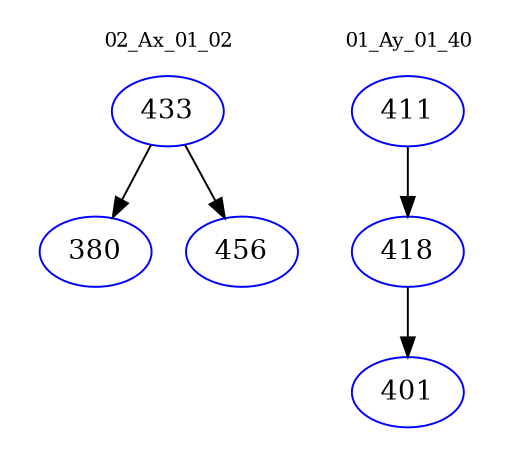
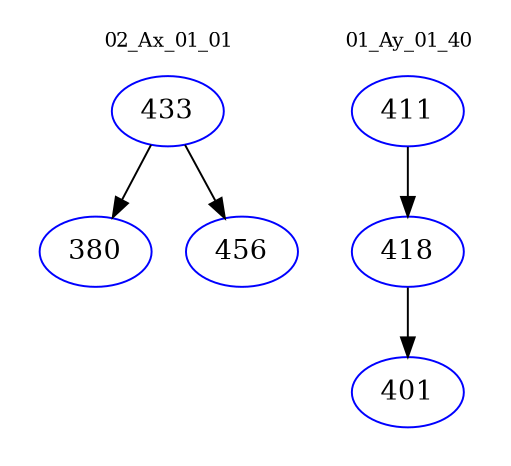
(169, 42) -> (169, 42)
